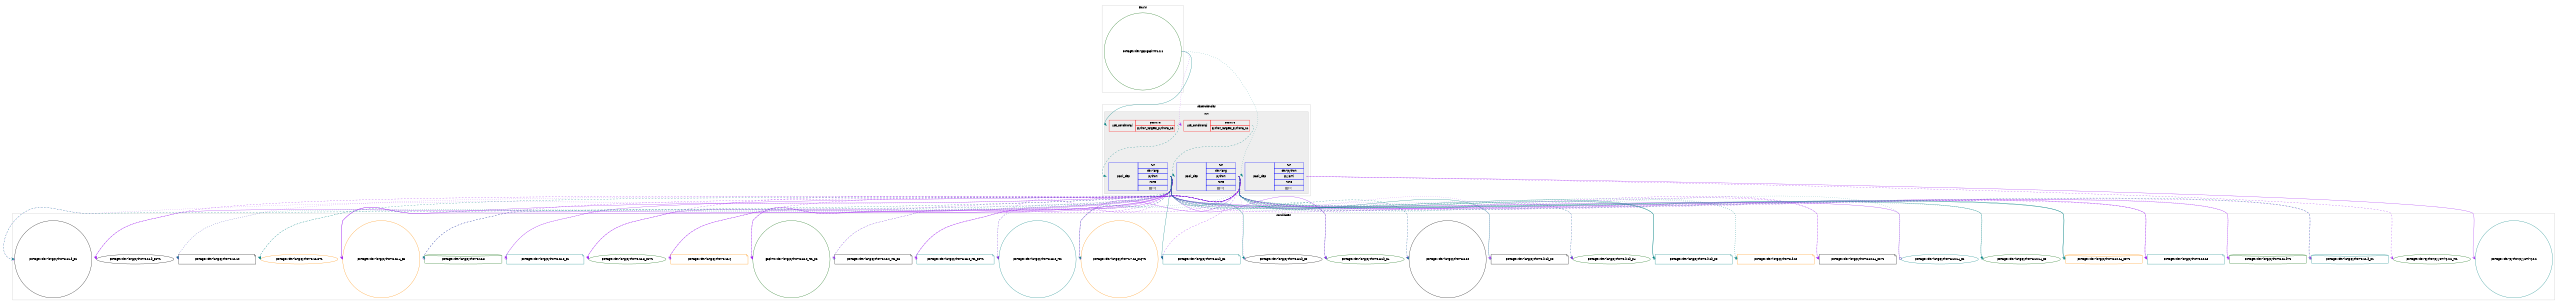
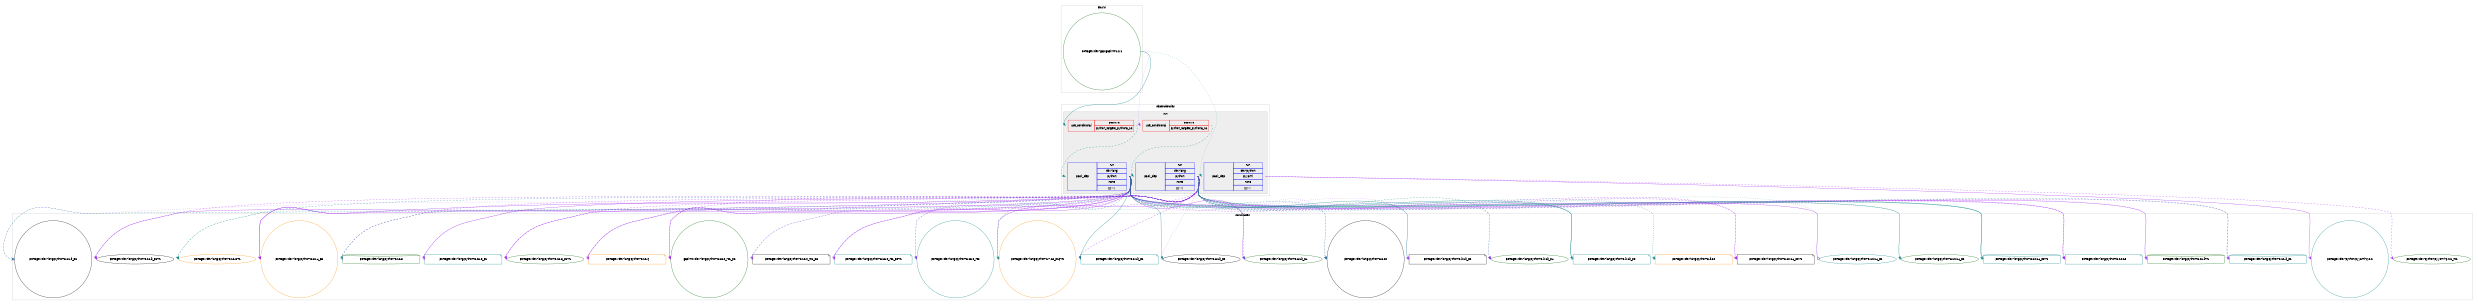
(217, 259) -> none
(2104, 259) -> (2022, 259)
